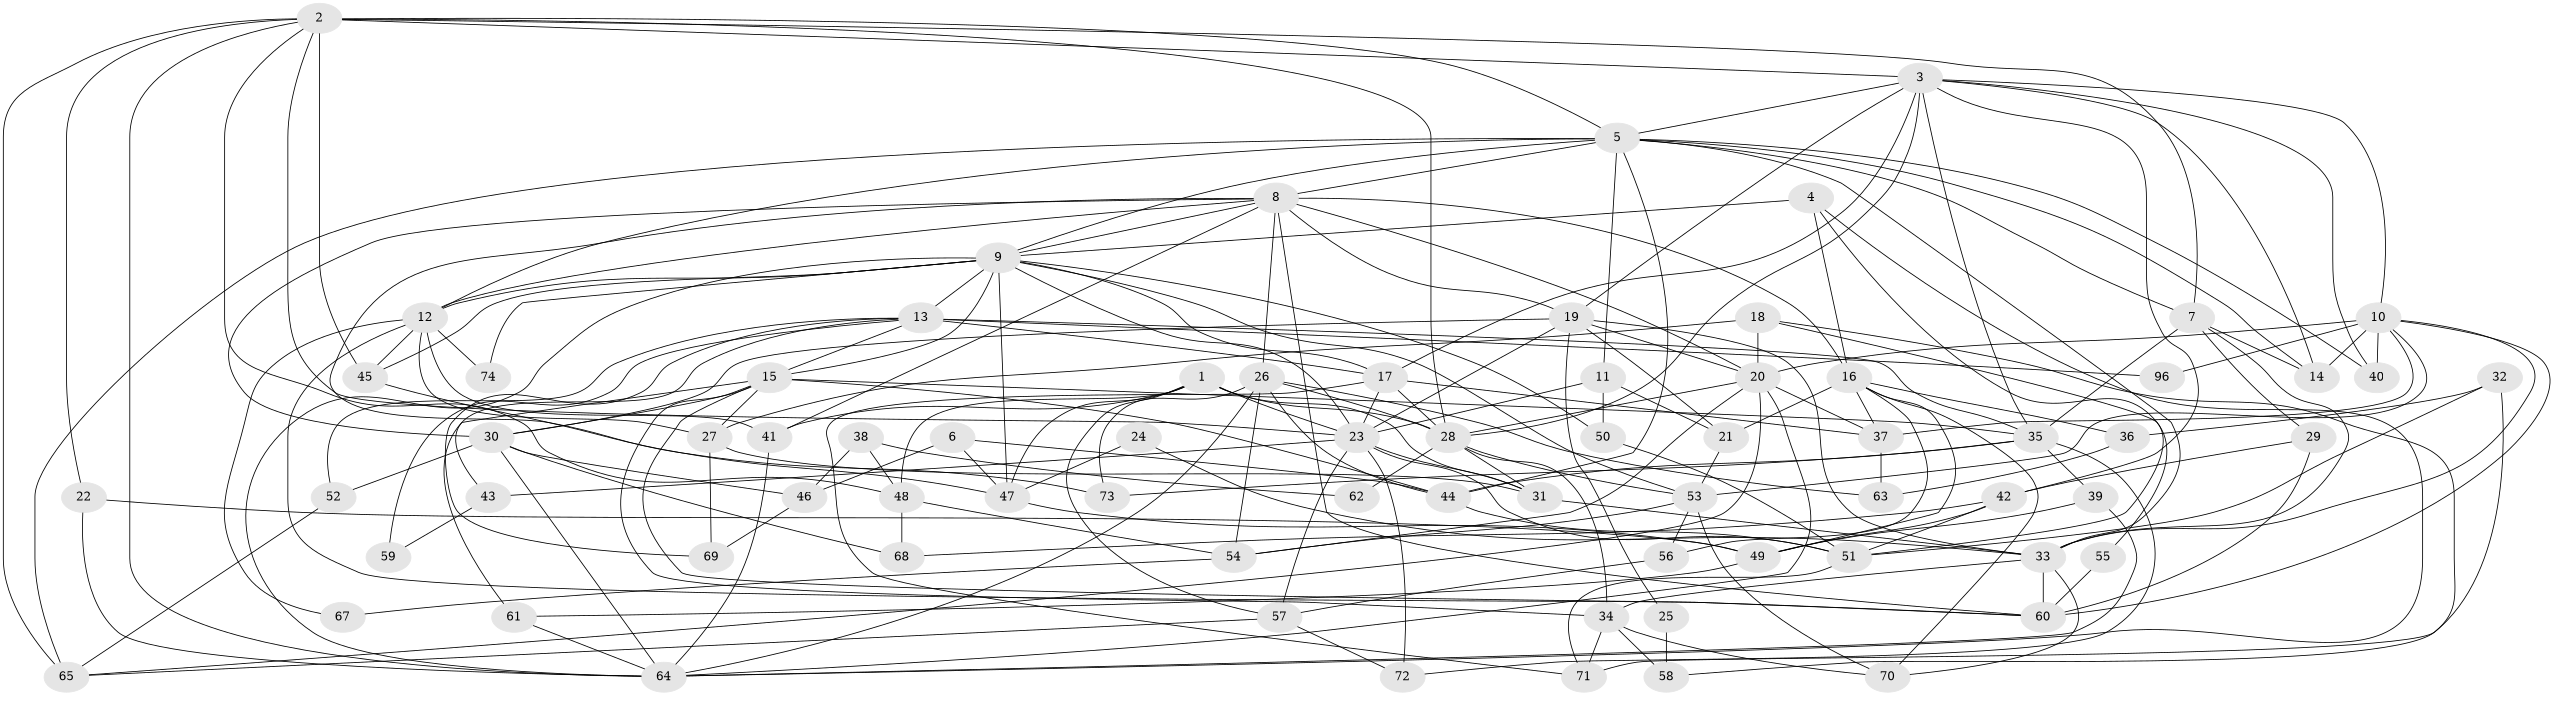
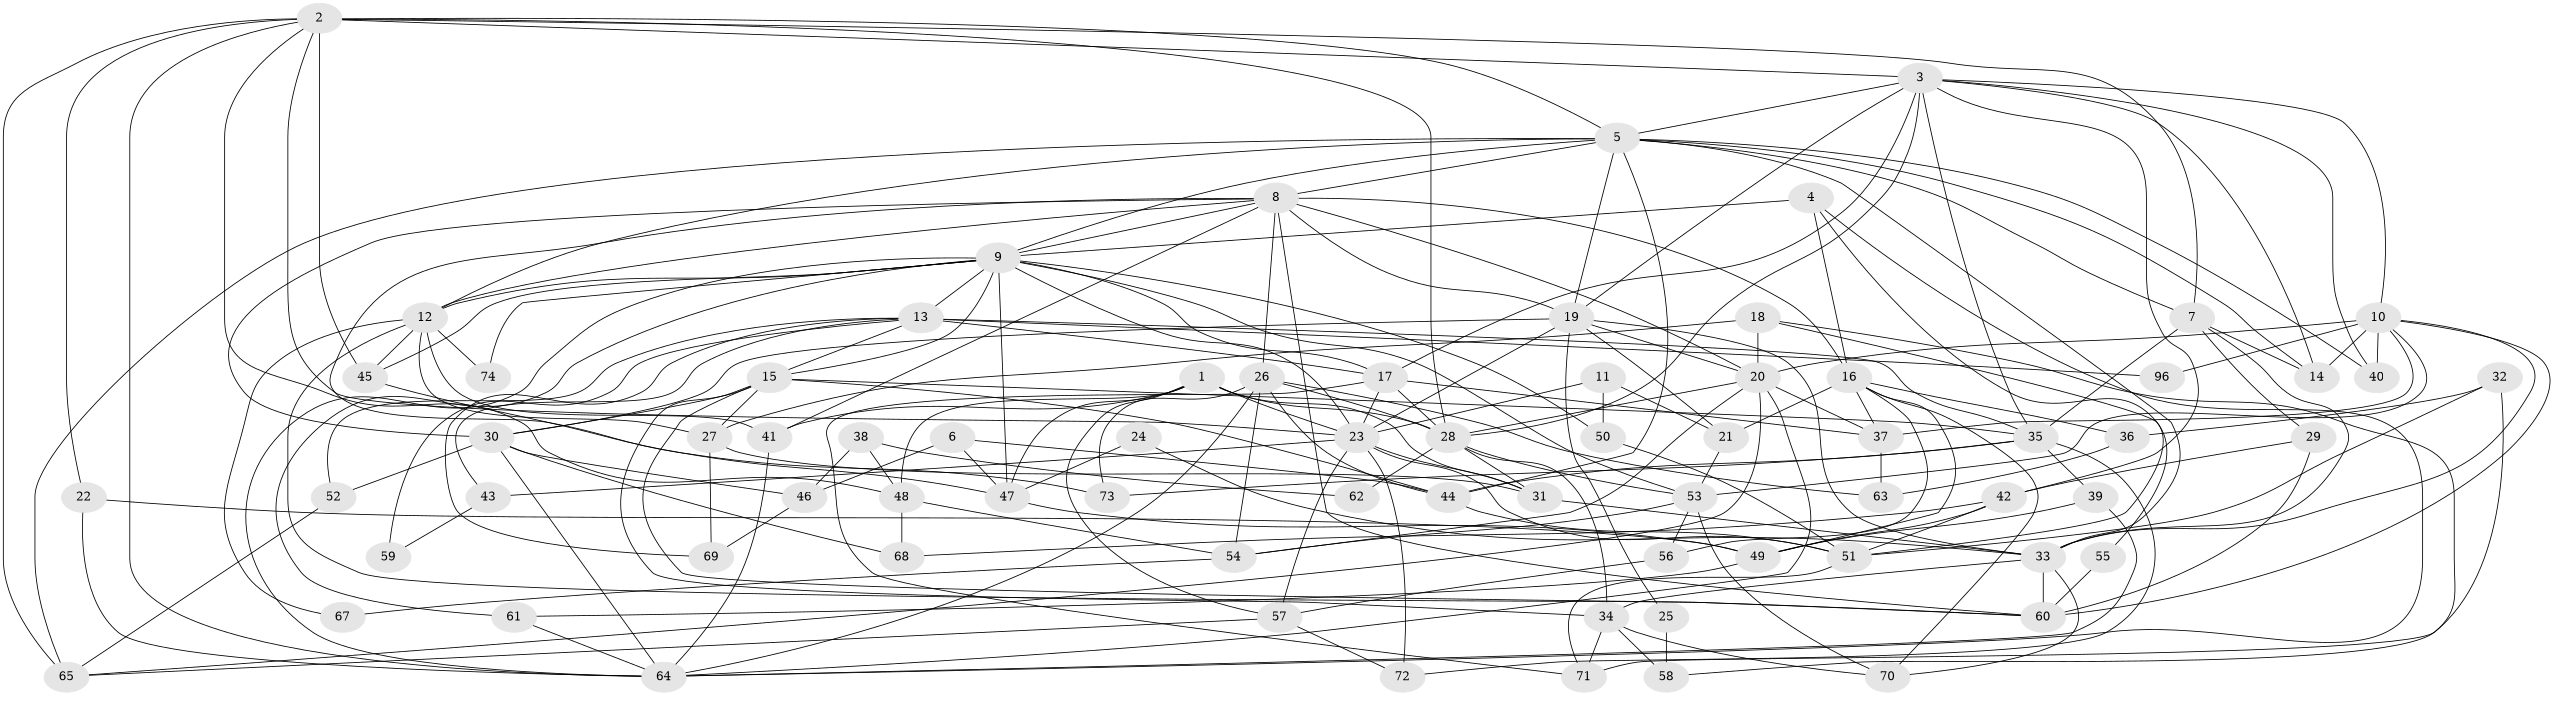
(1610, 258) -> (1595, 224)
(506, 416) -> (553, 388)
